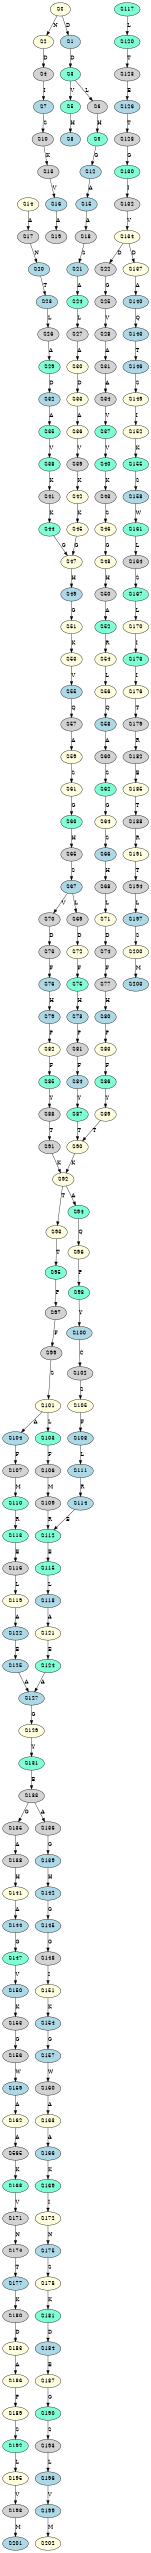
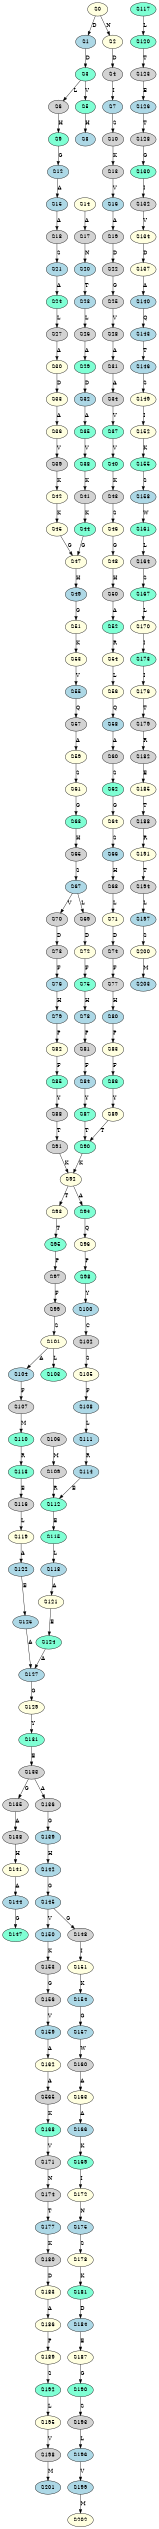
(117, 252) -> (113, 251)
(78, 1147) -> (85, 1147)
(48, 1453) -> none
(15, 1973) -> (48, 1917)
(18, 2072) -> (50, 2016)
